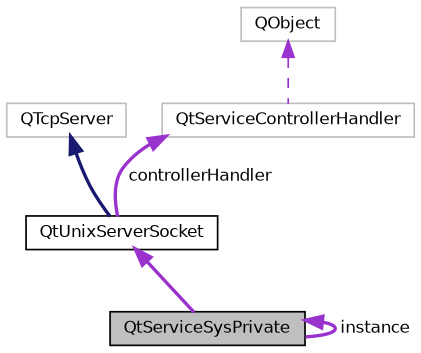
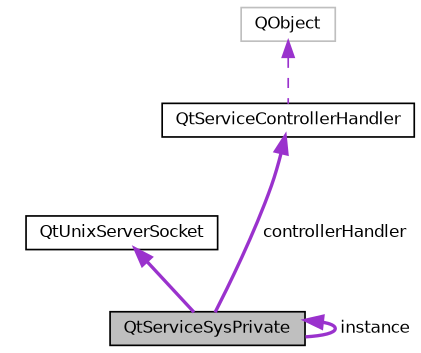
(66, 120) -> none
(288, 120) -> (288, 120)
(119, 174) -> (252, 234)
